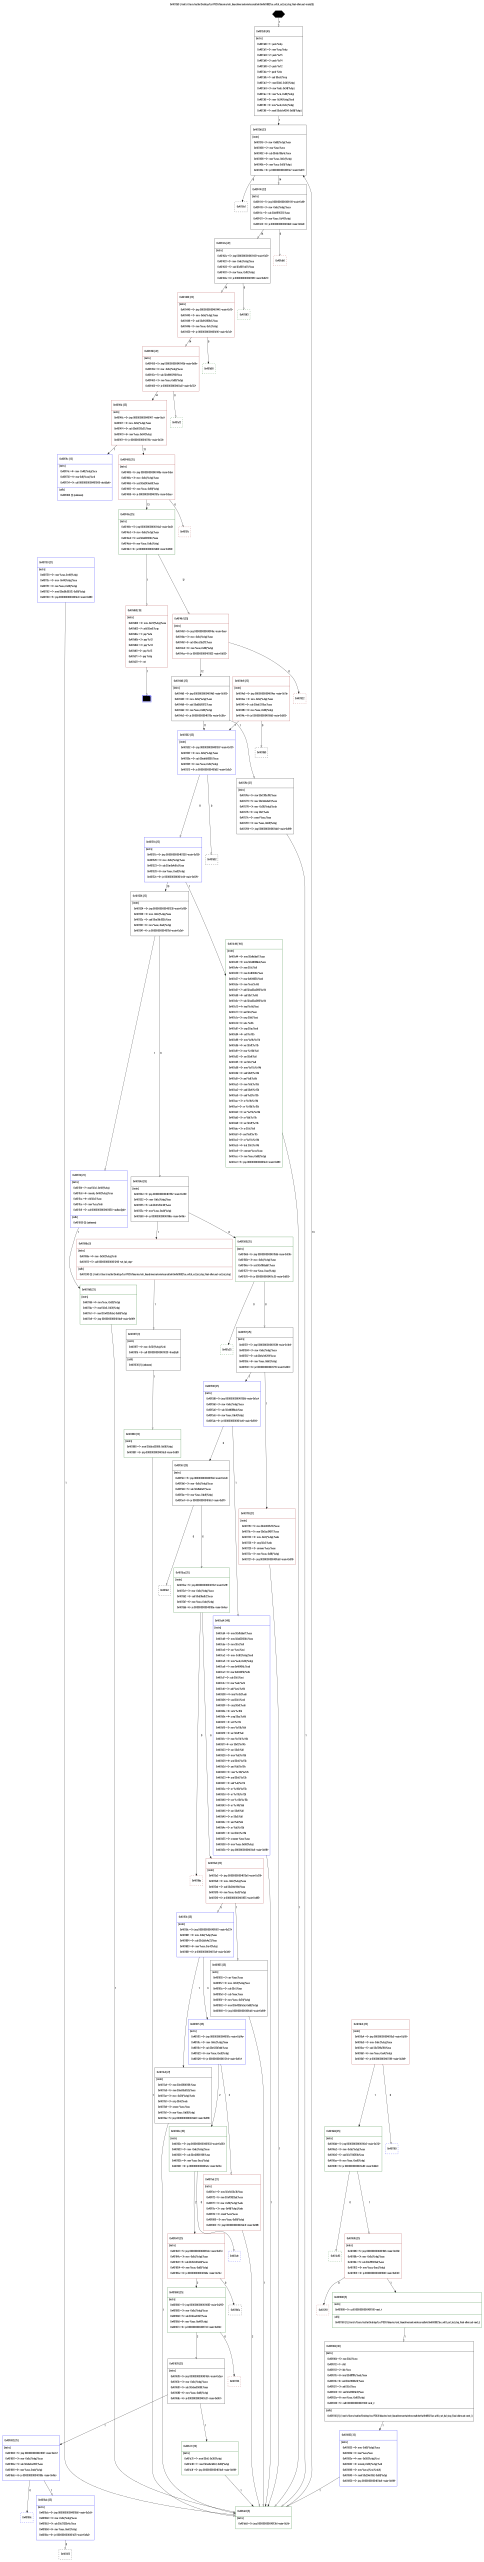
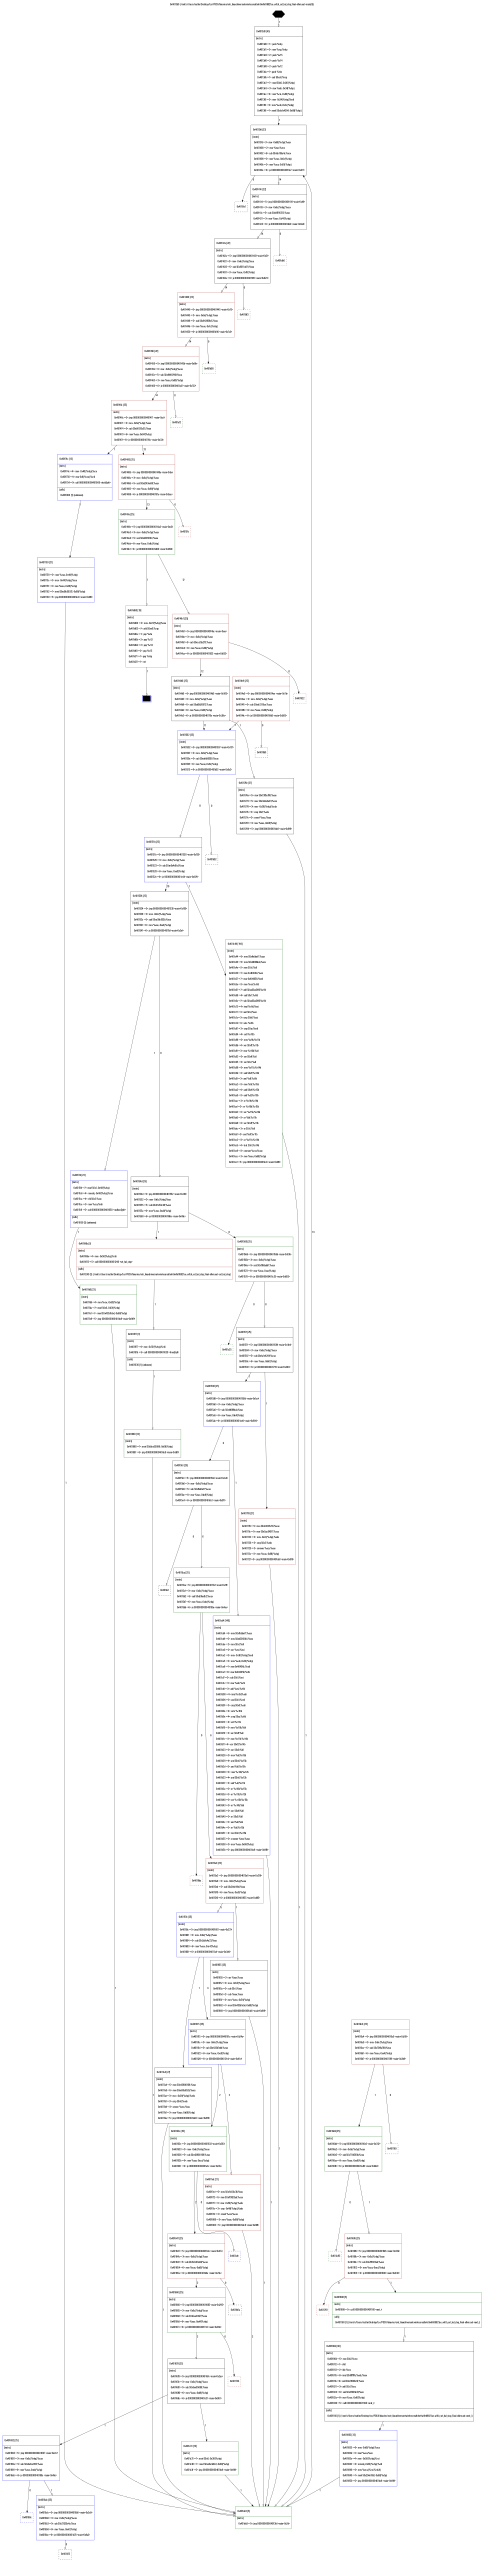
none -> (75, 528)
